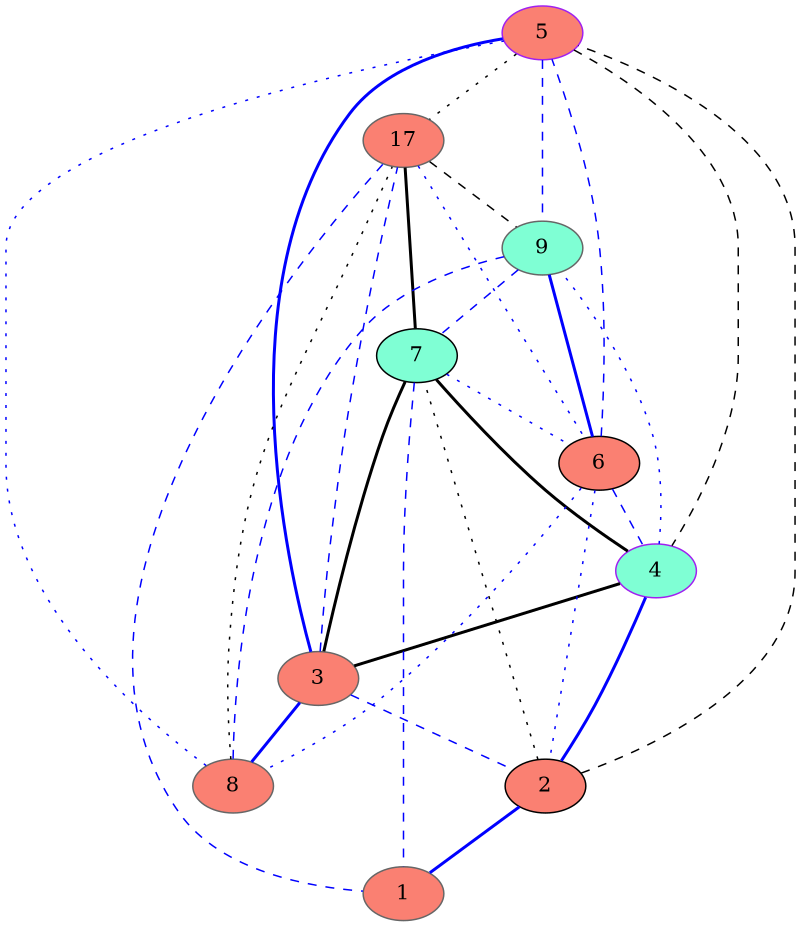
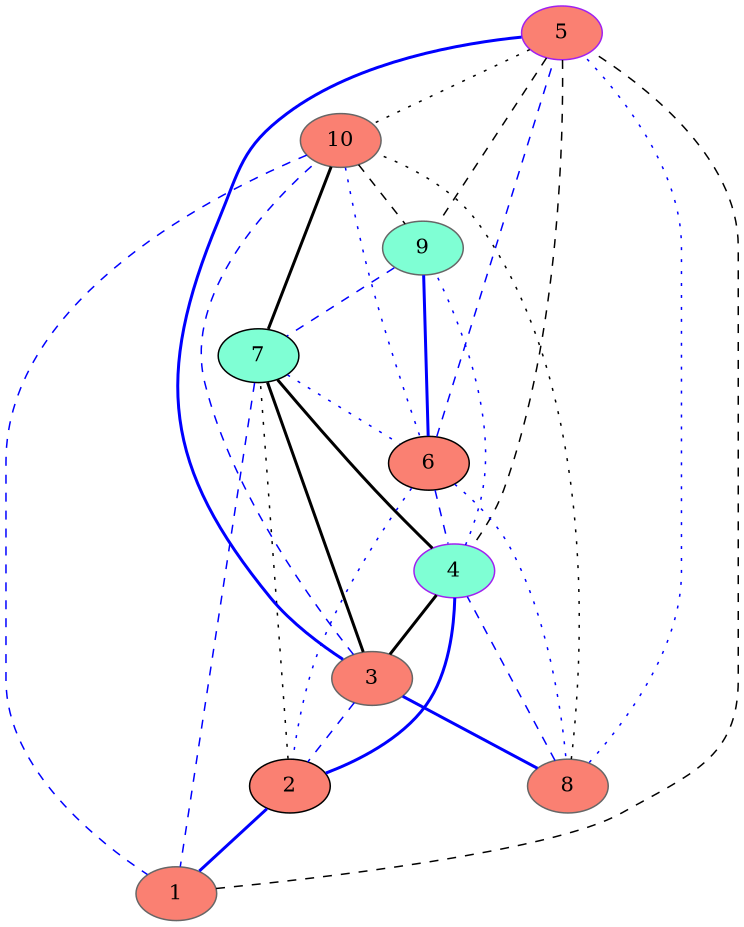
(404, 140) -> (341, 140)
(542, 140) -> (492, 140)
(795, 408) -> (738, 638)
(288, 456) -> (511, 679)
